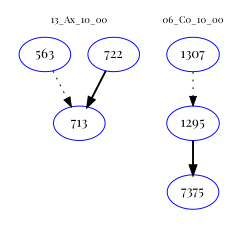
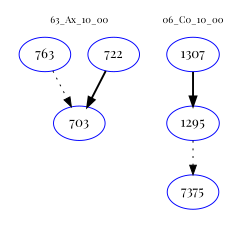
(79, 21) -> (79, 21)
(45, 54) -> (45, 54)
(193, 84) -> (193, 84)
(79, 123) -> (79, 123)
(193, 153) -> (193, 153)
